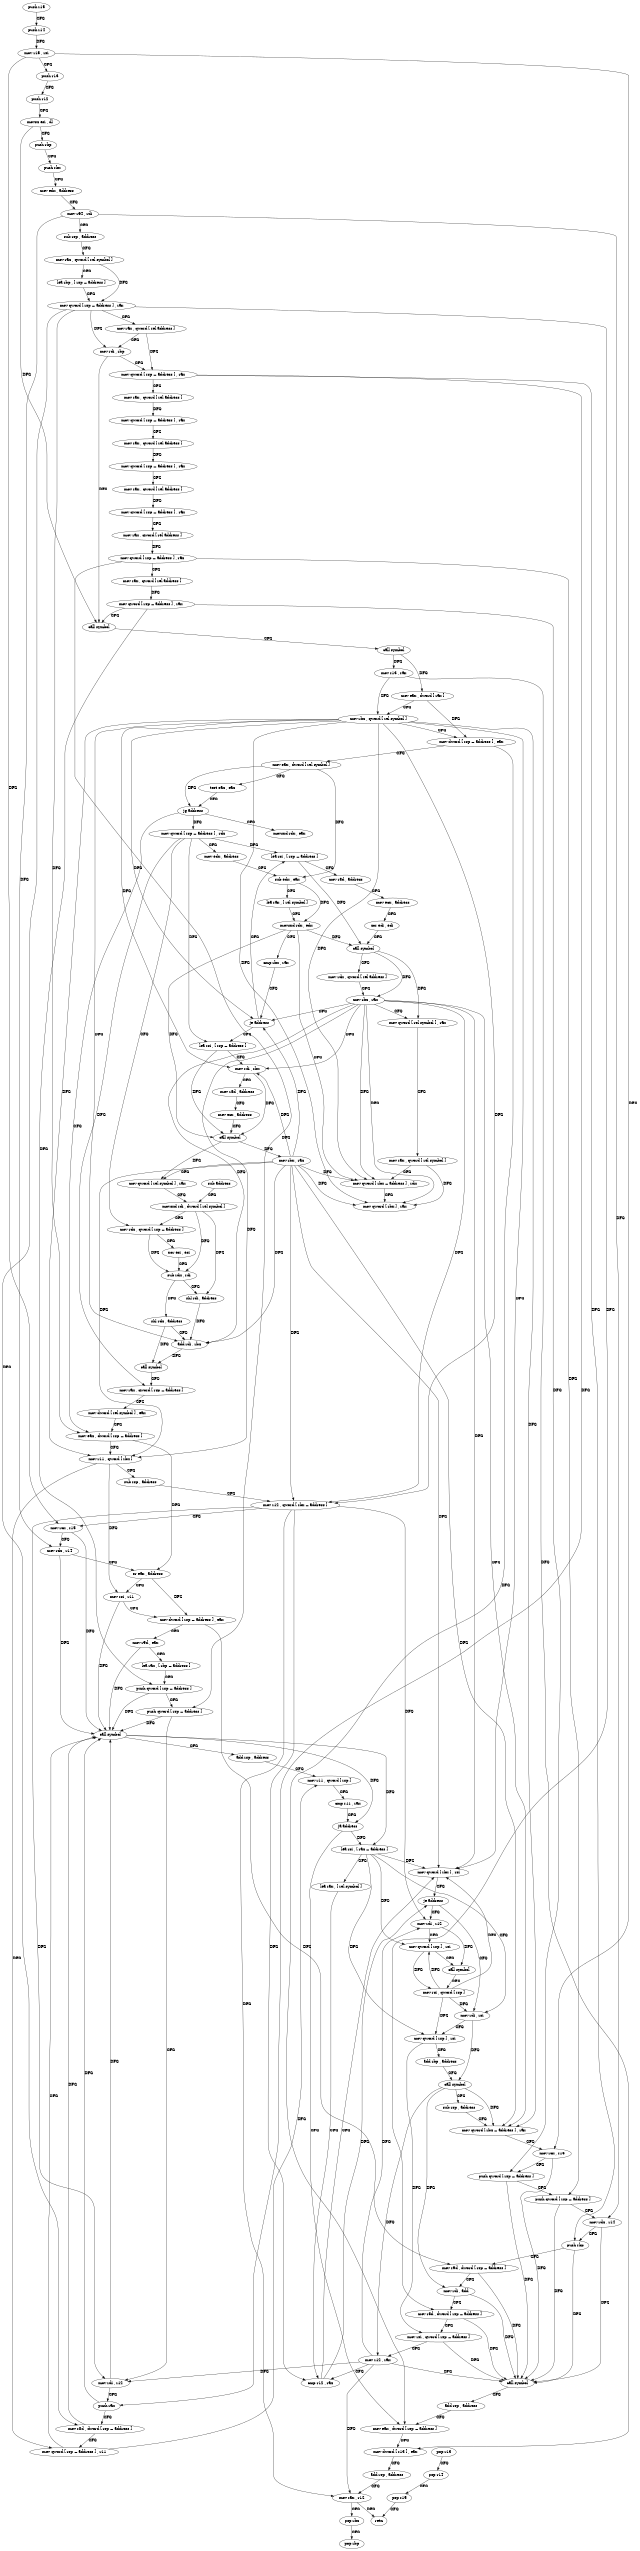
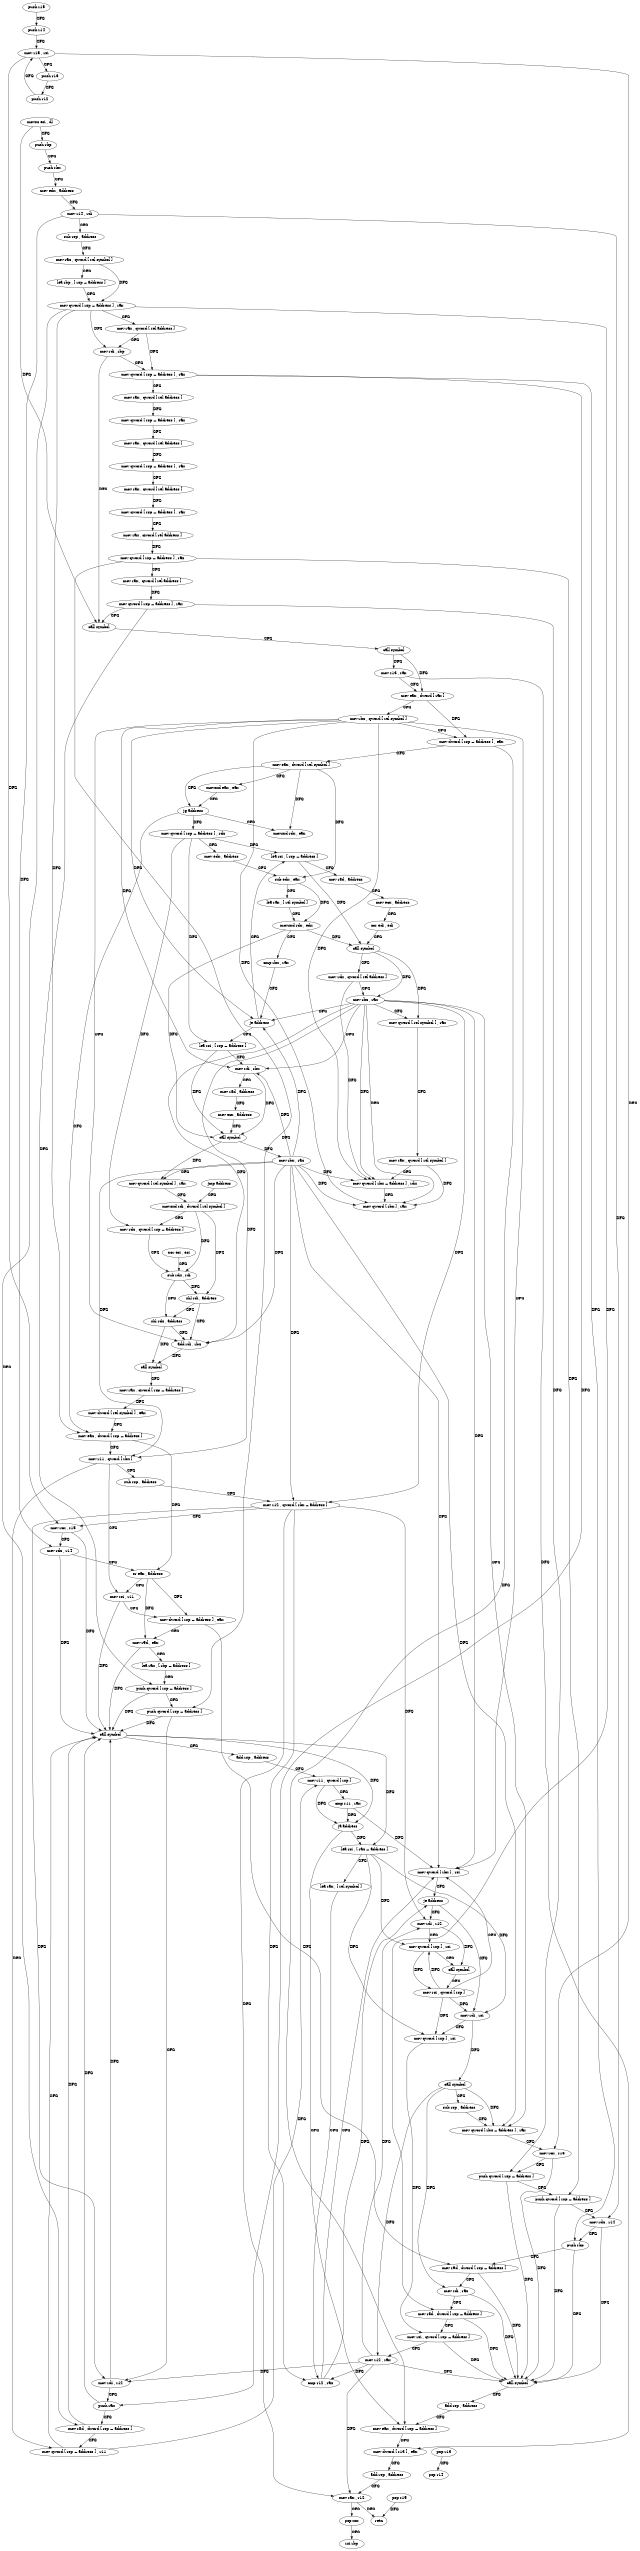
(41, 42) -> (41, 42)
(40, 109) -> (25, 78)
(80, 214) -> (80, 214)
(380, 693) -> (407, 684)
(192, 788) -> (192, 788)
(222, 788) -> (222, 788)
none -> (295, 798)
(70, 981) -> none
(144, 1035) -> (144, 1035)
(313, 1056) -> (348, 1081)
(96, 1114) -> none
(495, 1153) -> none
(219, 1184) -> (219, 1184)
(164, 1240) -> none
(155, 1253) -> (155, 1253)
(196, 1287) -> (196, 1287)
none -> (185, 1309)
(201, 1322) -> (201, 1322)
(530, 1373) -> none
(140, 1402) -> (140, 1402)
(113, 1528) -> (113, 1528)
none -> (145, 1607)
none -> (317, 1807)
(352, 1815) -> (352, 1815)
(400, 1861) -> (392, 1837)
(492, 1935) -> (492, 1935)
(504, 1935) -> (504, 1935)
(440, 2062) -> none
(456, 2291) -> (456, 2291)
(360, 2372) -> (360, 2372)
(419, 2486) -> none
(395, 2509) -> (395, 2509)
(352, 2521) -> (352, 2521)
(352, 2544) -> (352, 2544)
